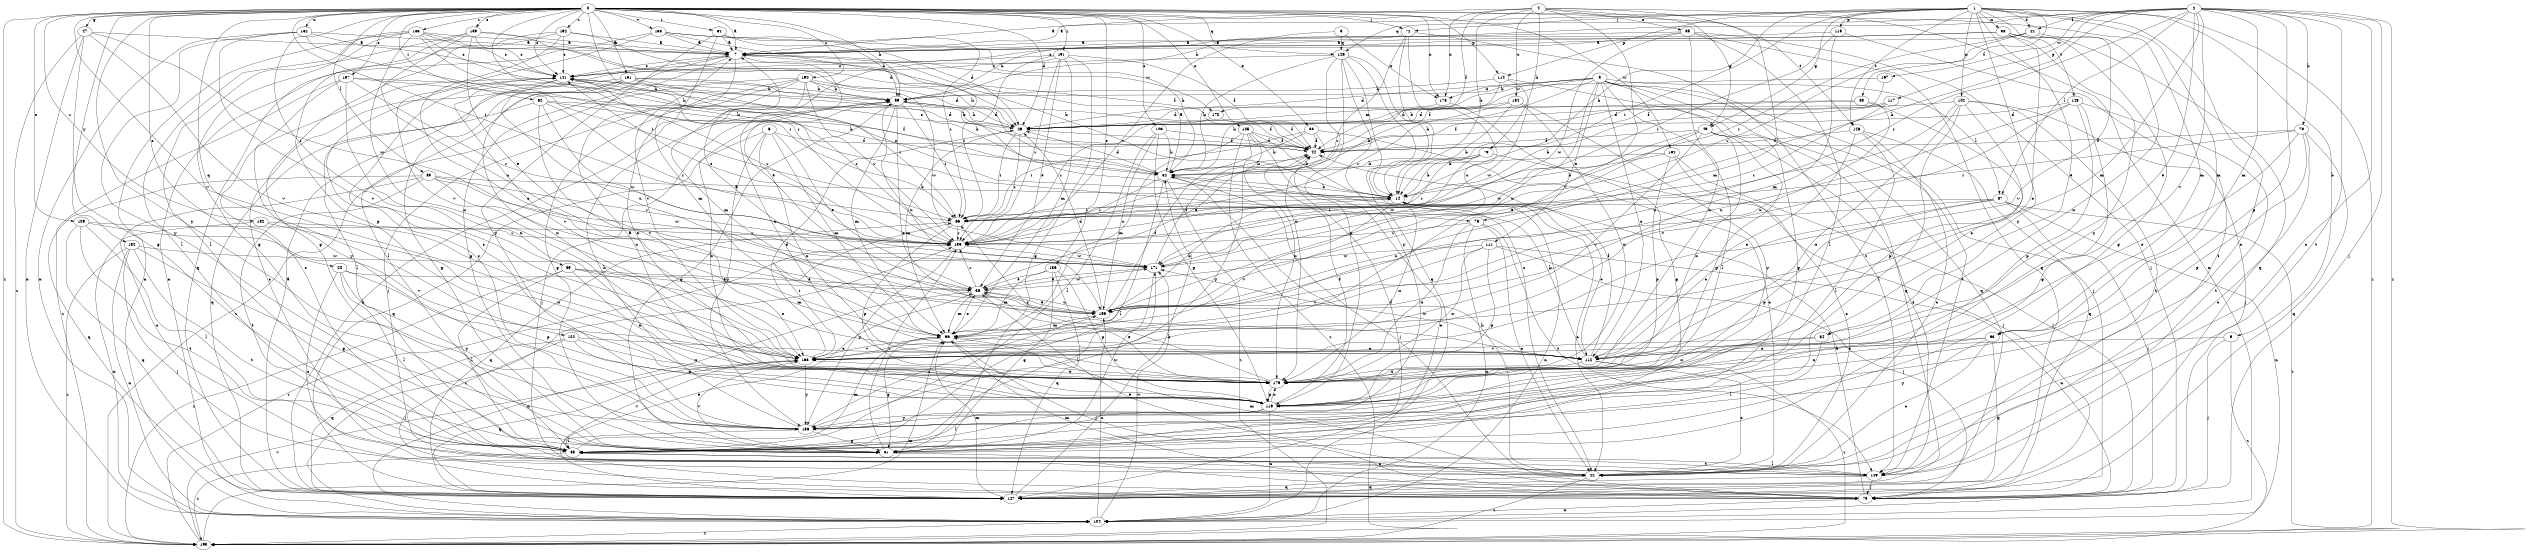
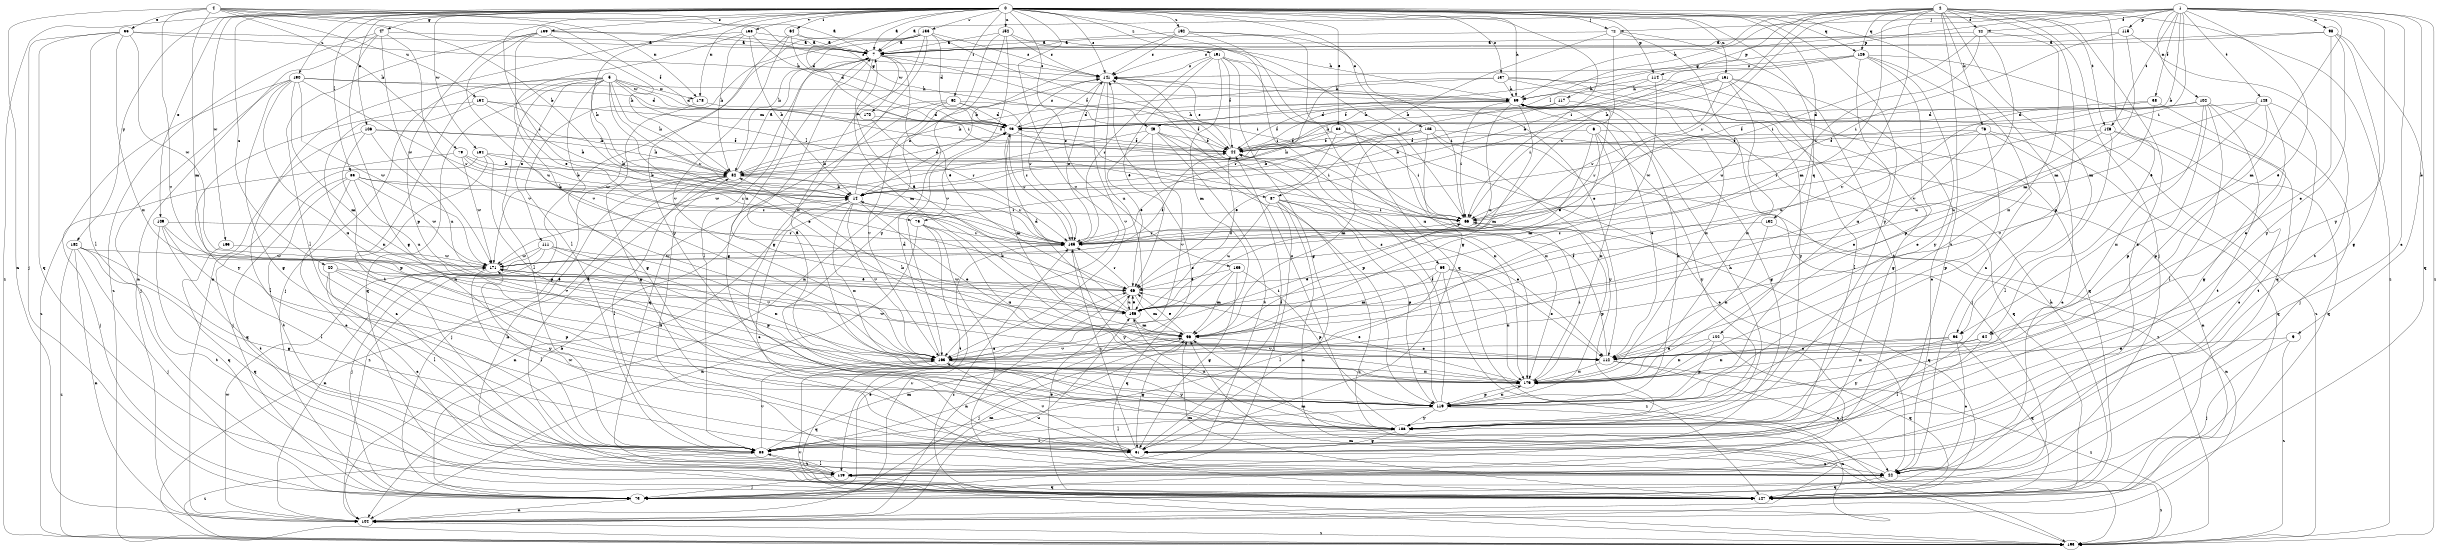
(1341, 32) -> none
(1885, 78) -> none
none -> (226, 245)
